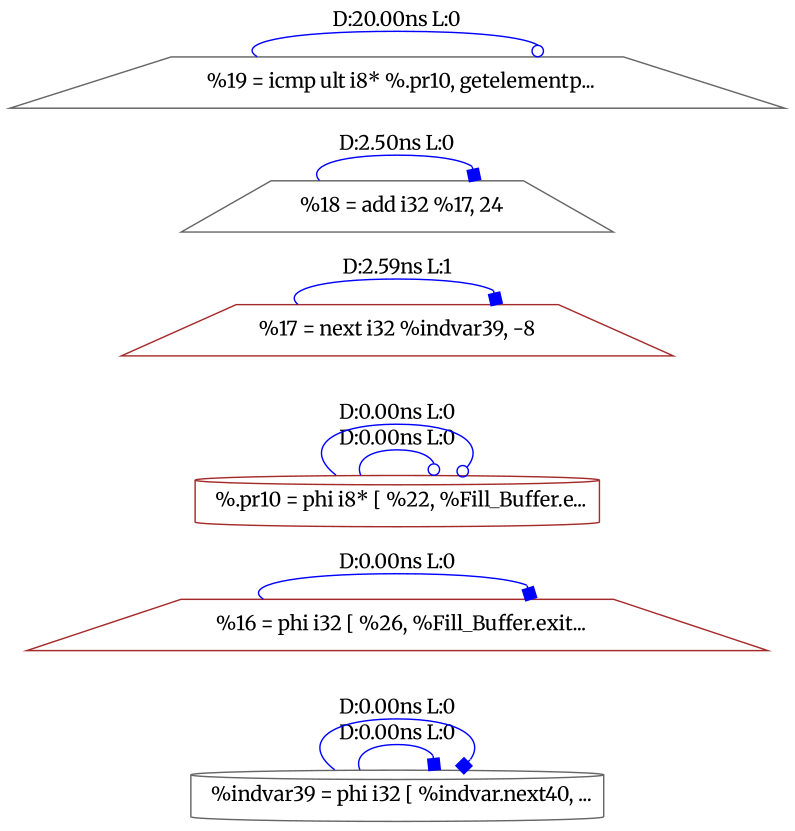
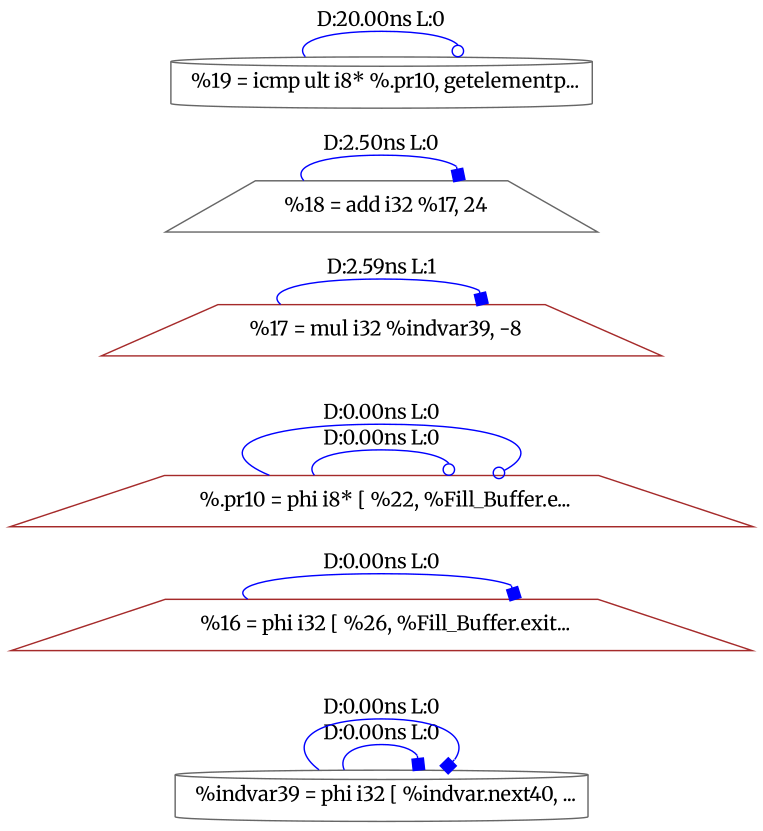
(397, 83) -> (382, 83)
(397, 330) -> (382, 330)
(397, 501) -> (382, 501)
